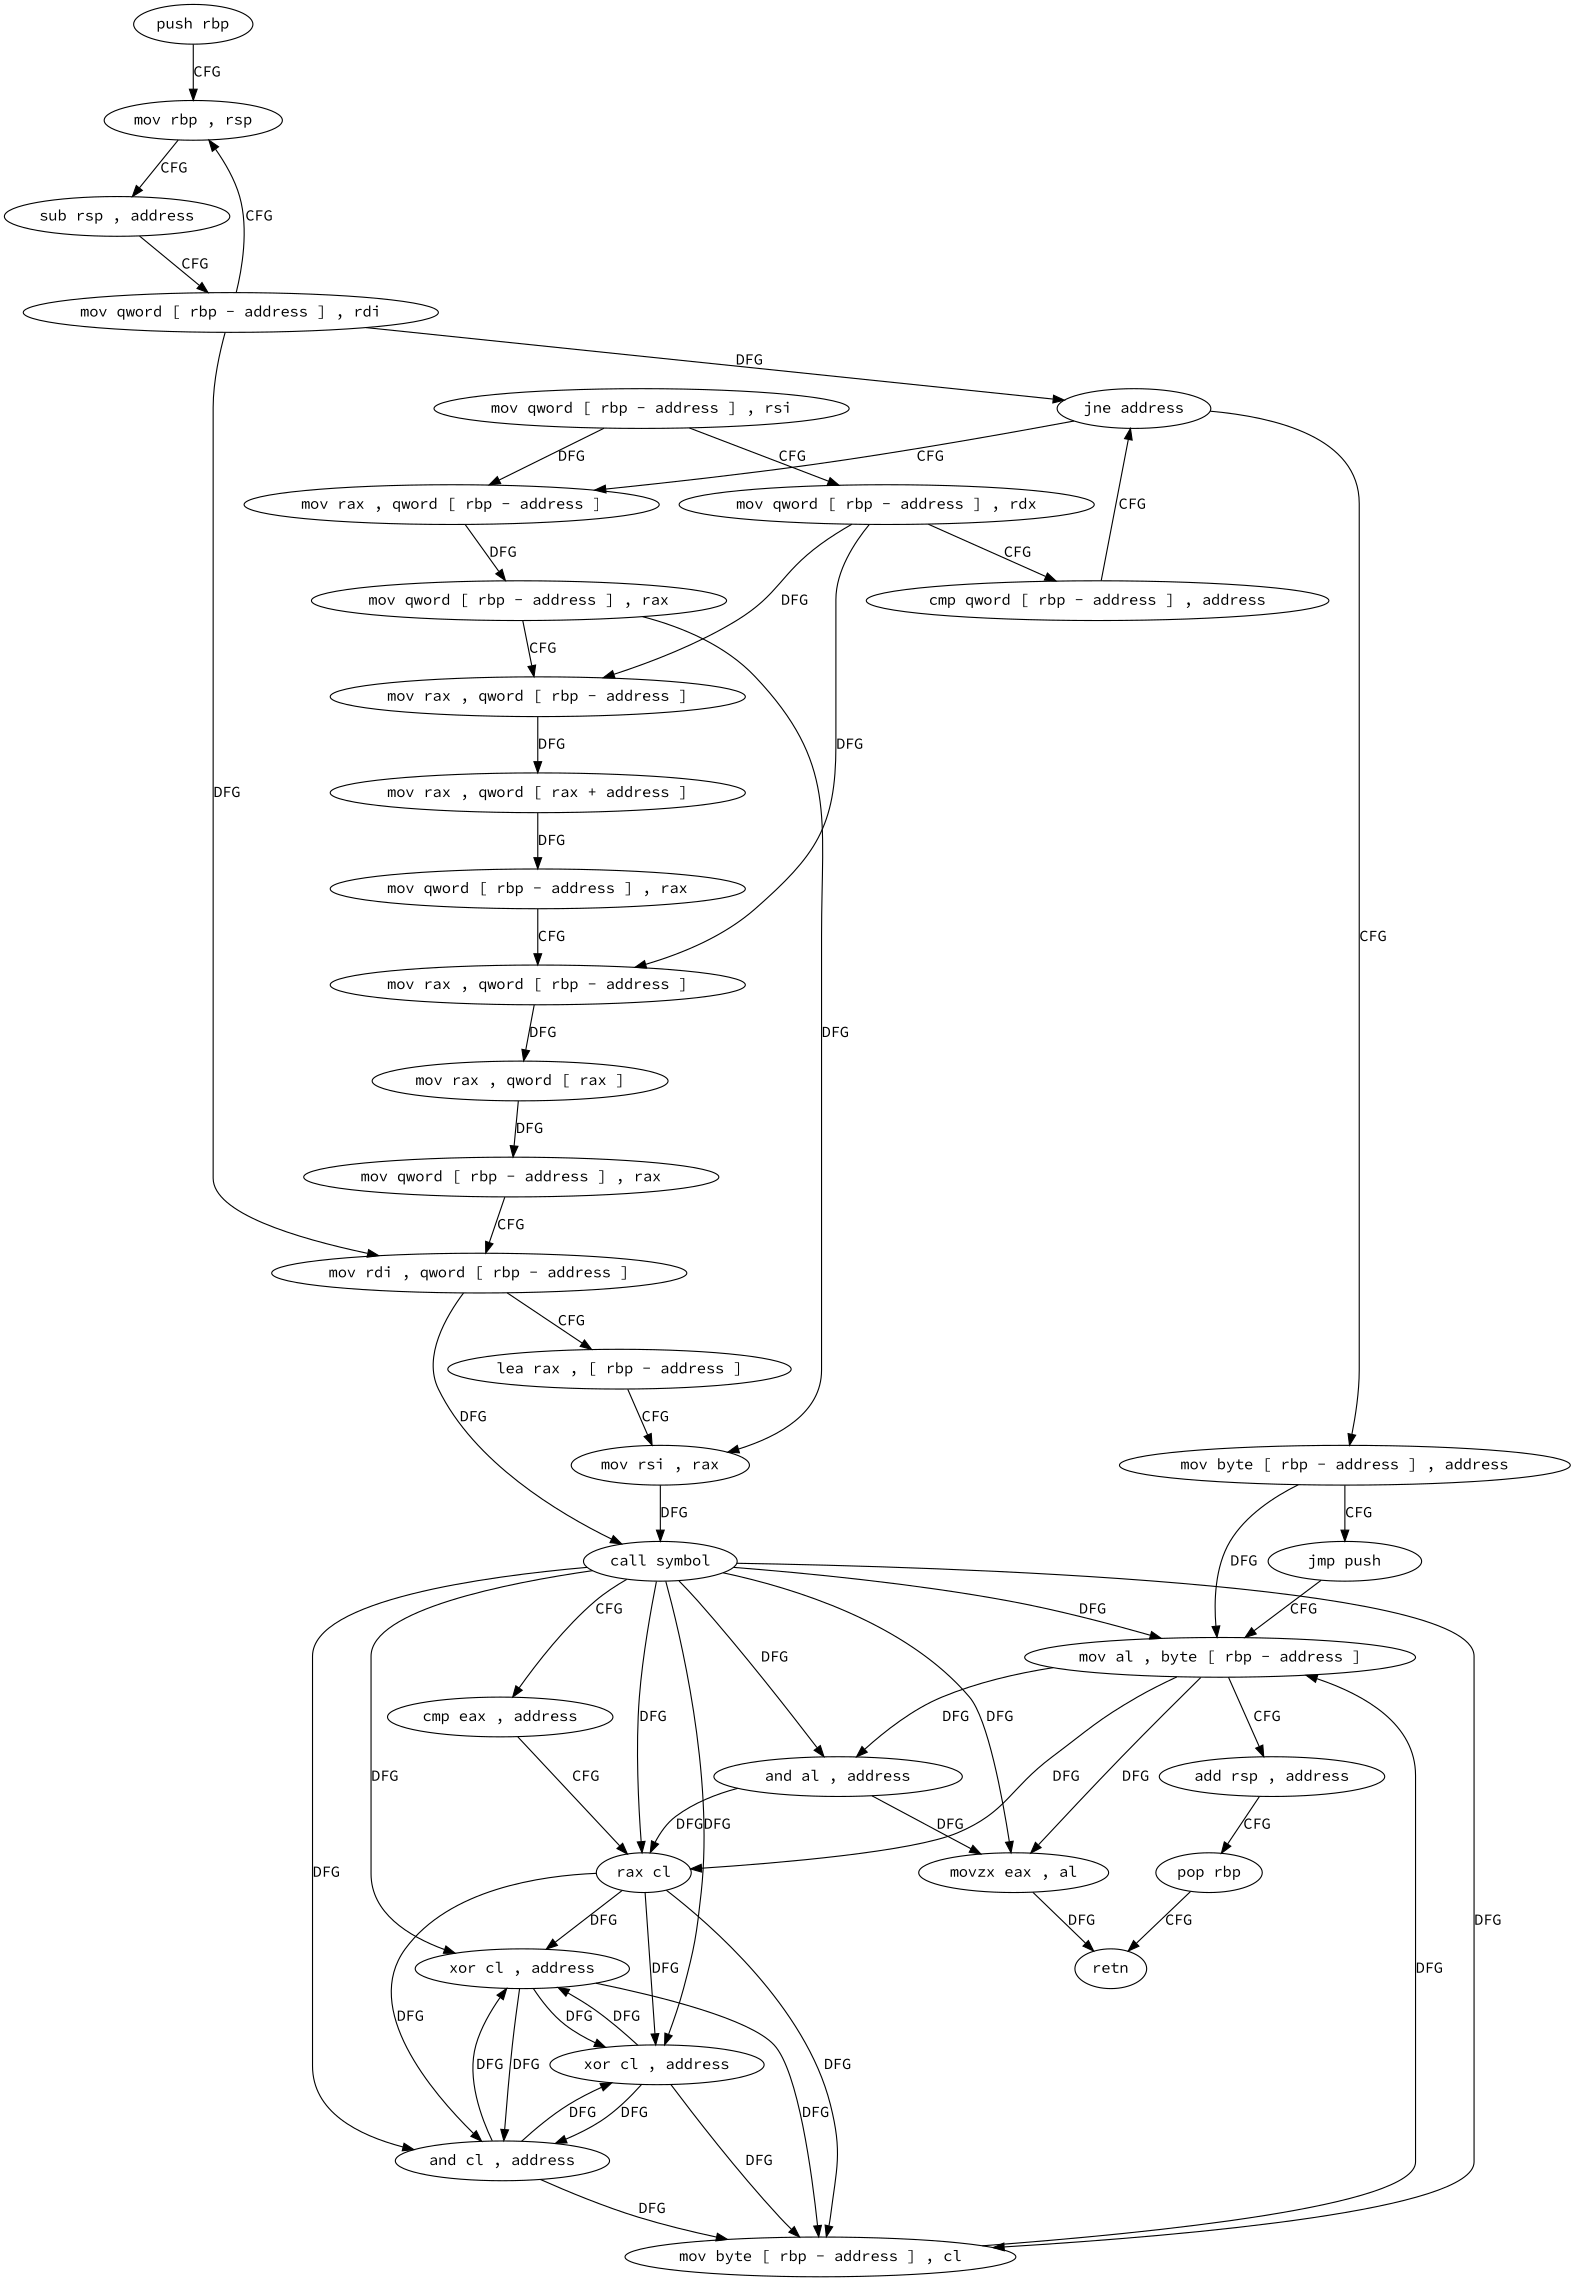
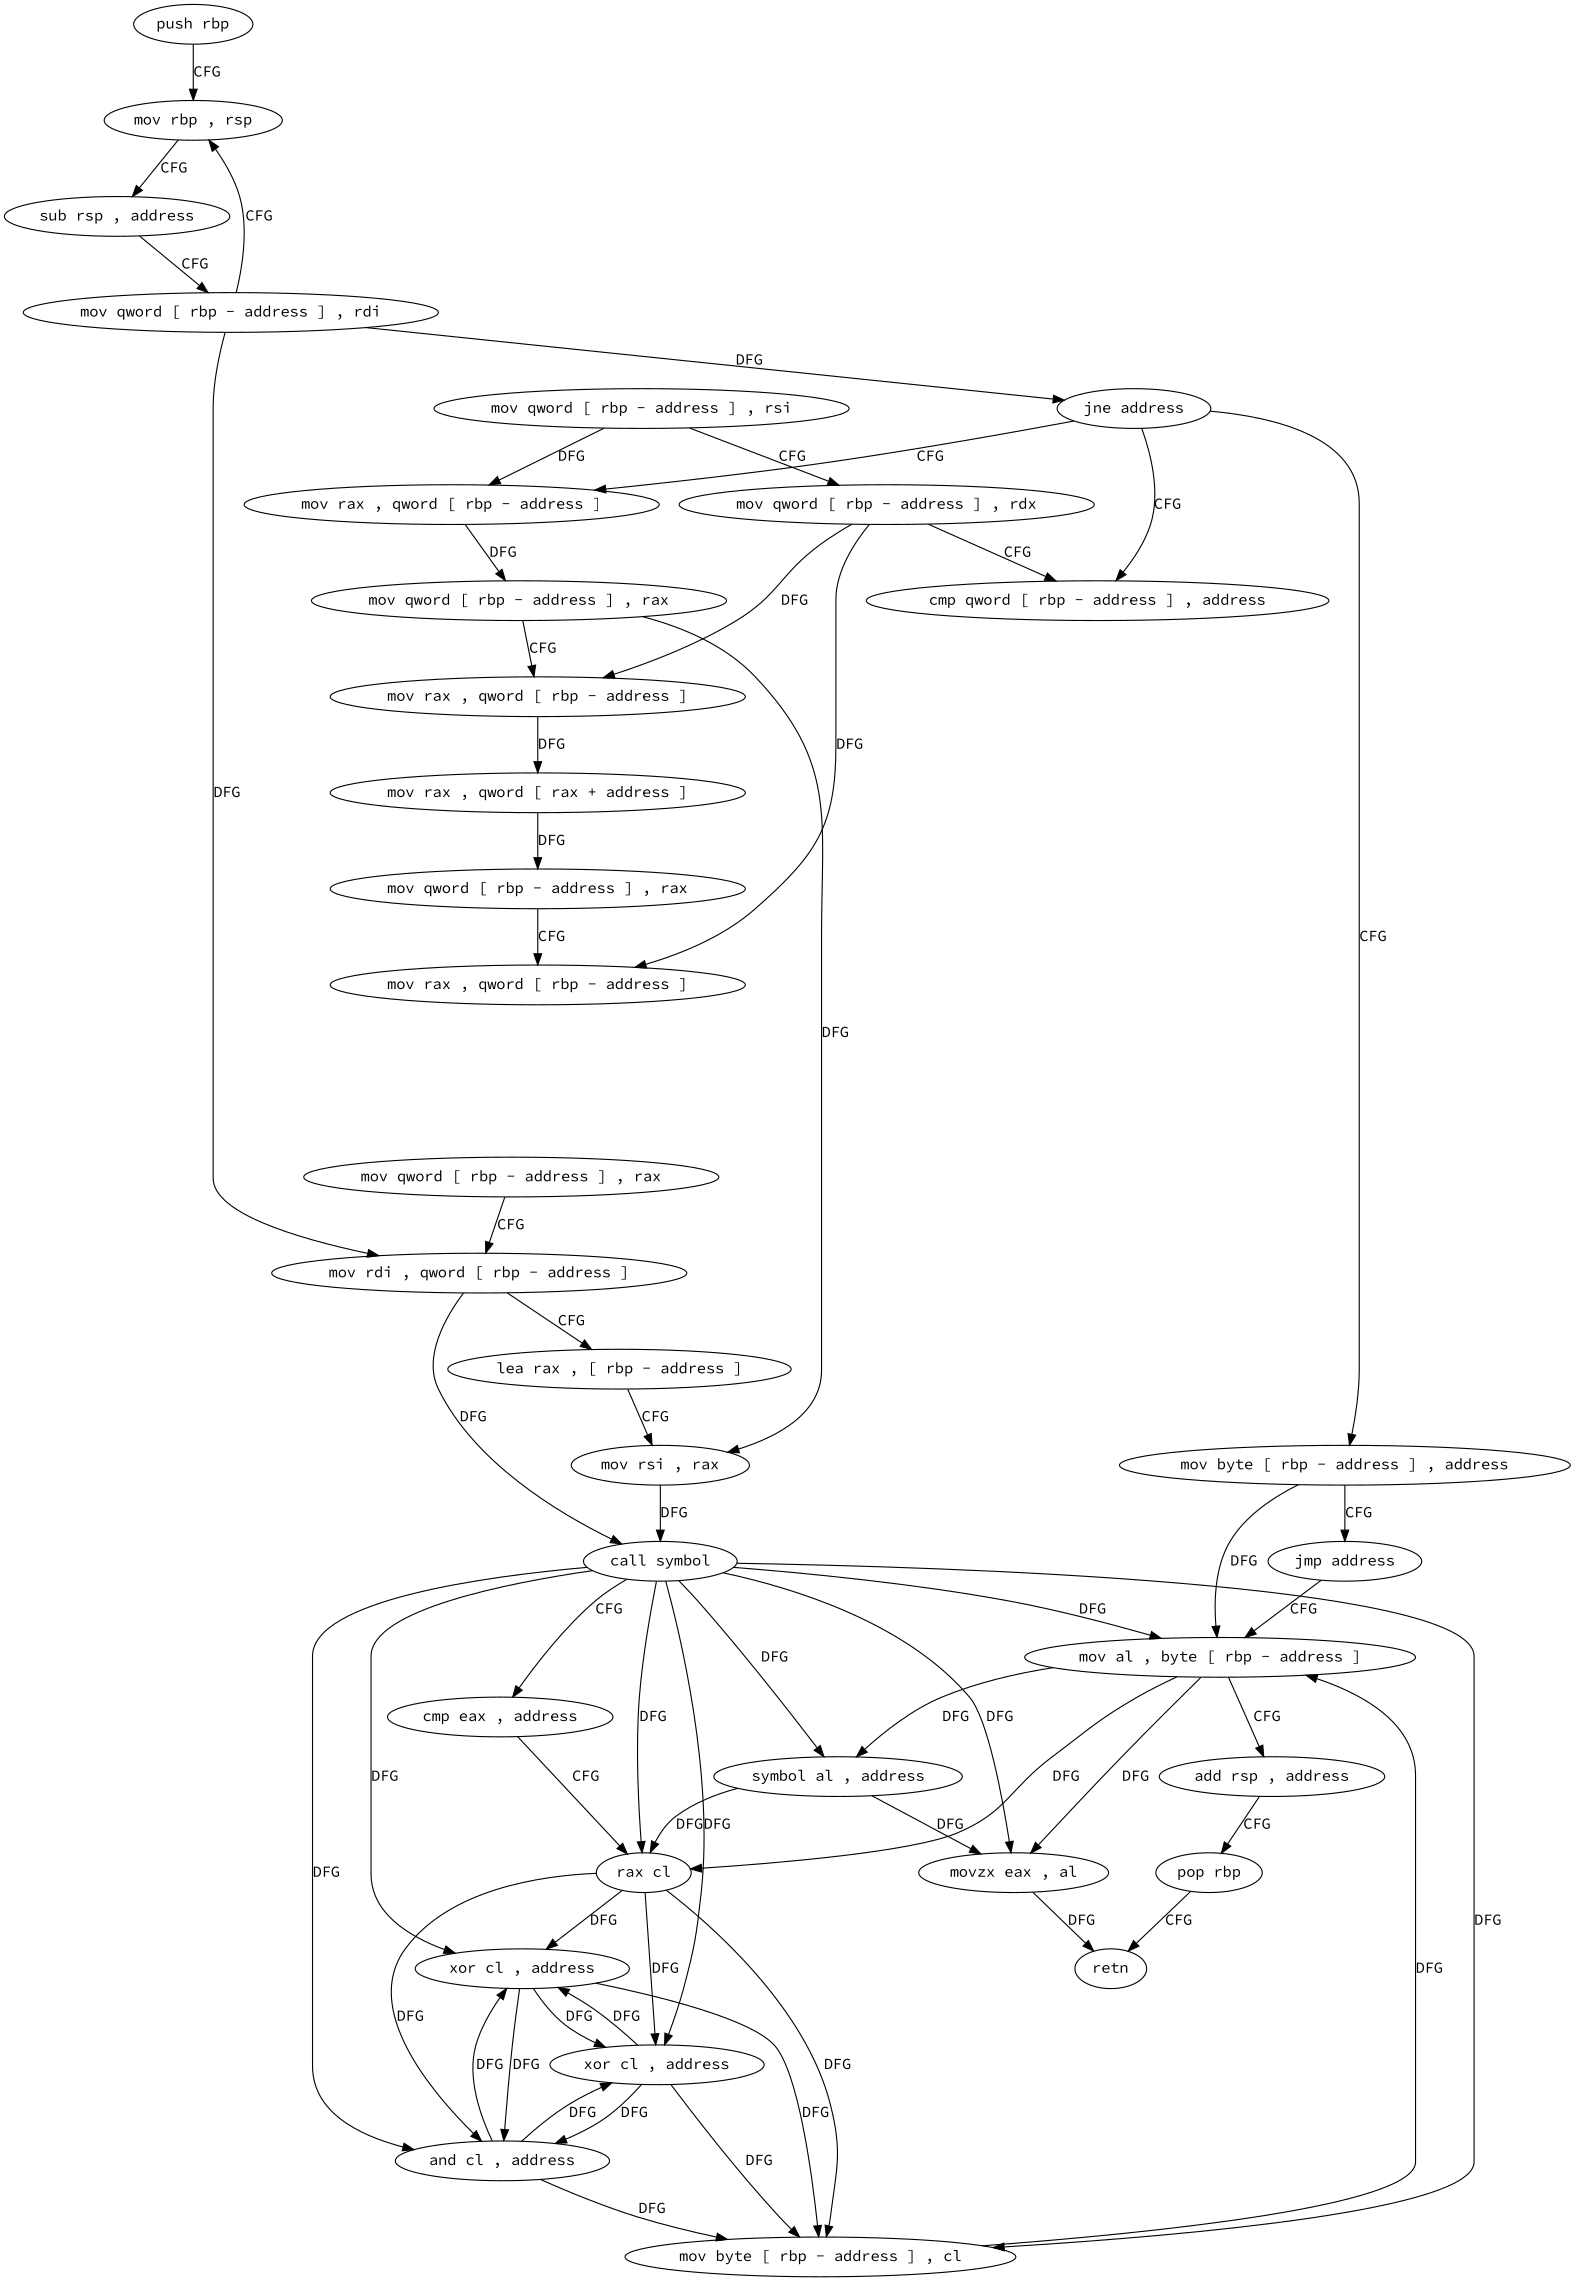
(1115, 510) -> (1154, 503)
(520, 1081) -> none
(1345, 1561) -> (1345, 1561)
(838, 1777) -> (838, 1777)
